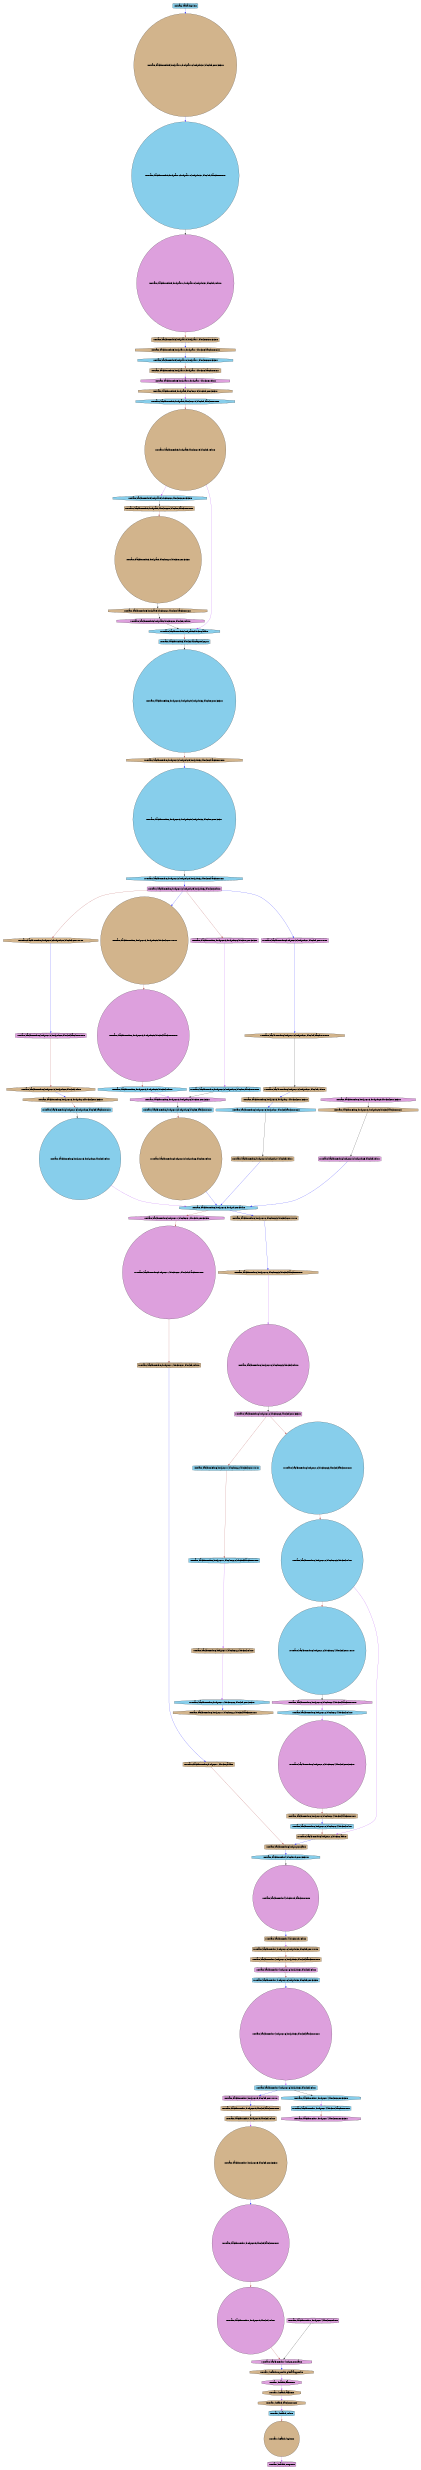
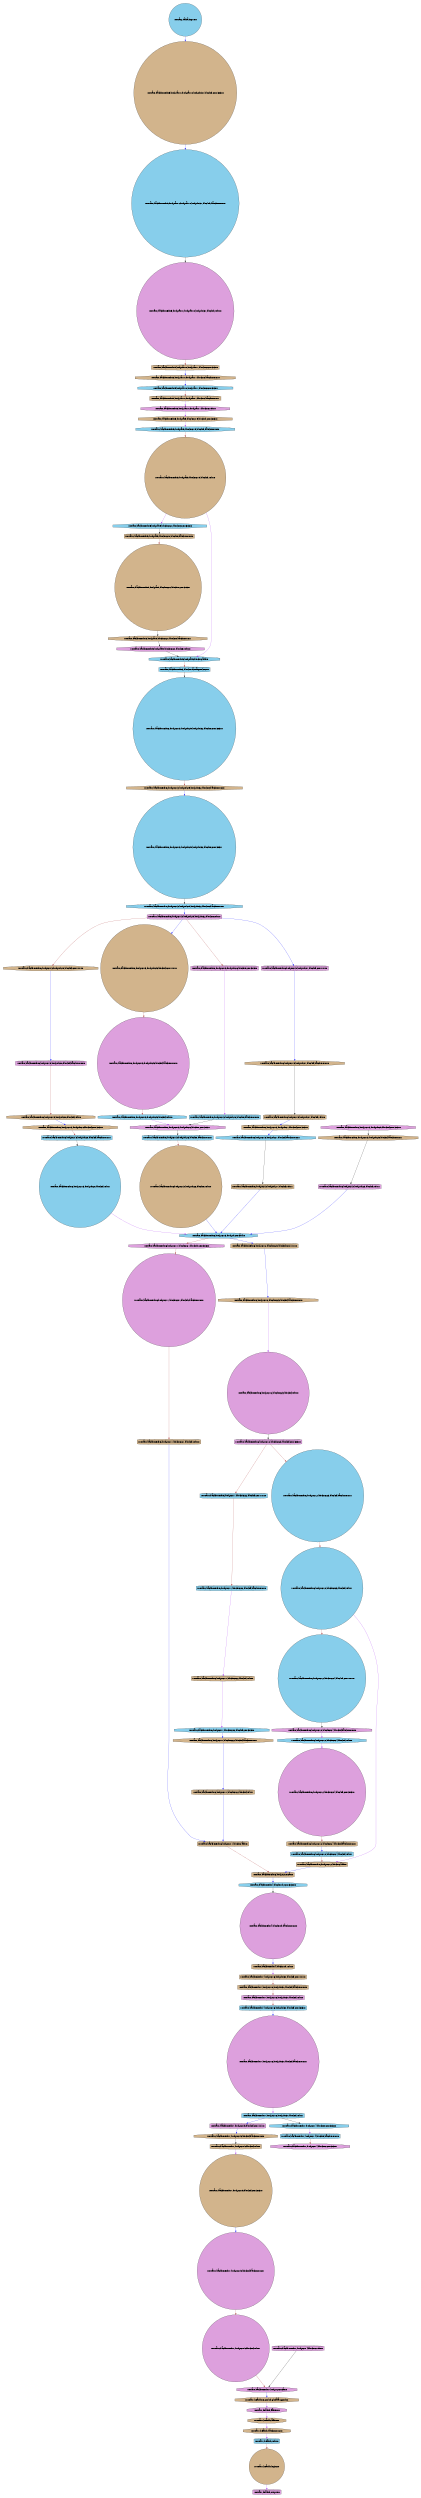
(185, 6) -> (185, 20)
none -> (223, 1792)
(251, 2109) -> (236, 2136)
